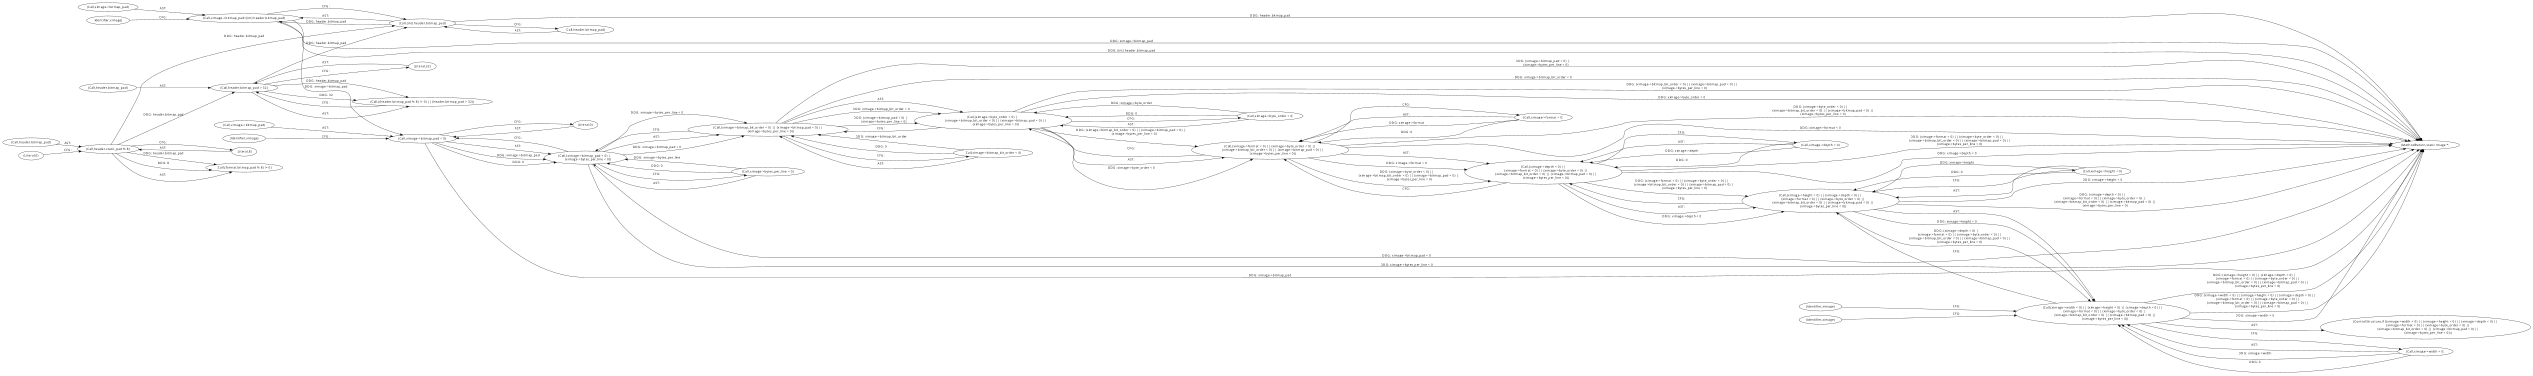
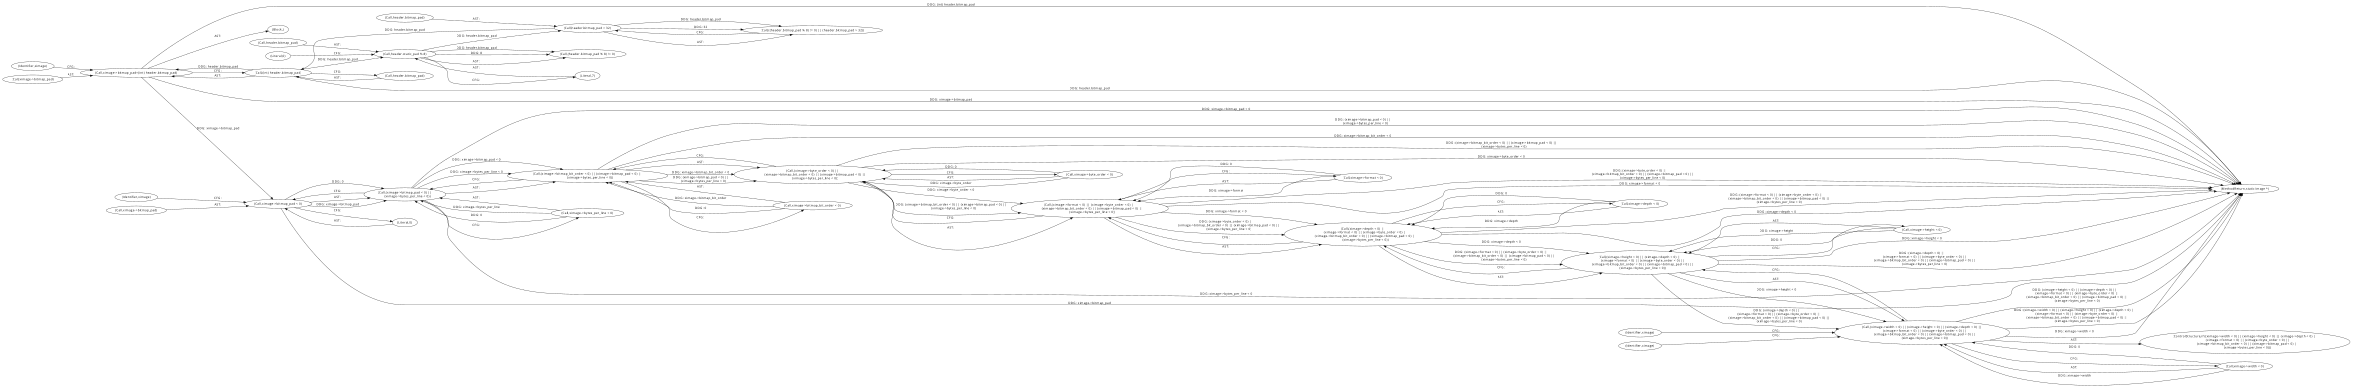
none -> (278, 30)
(231, 50) -> (341, 64)
(422, 66) -> none
(244, 152) -> (588, 76)
(244, 168) -> (588, 54)
